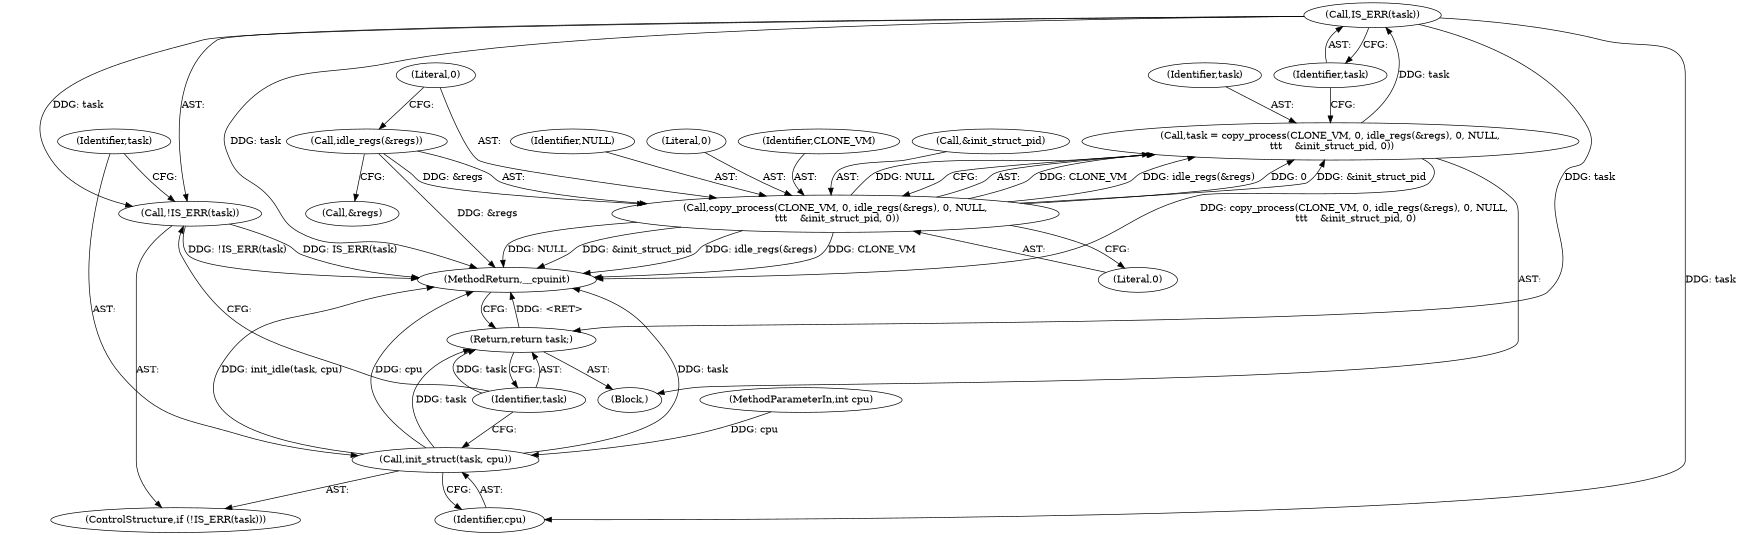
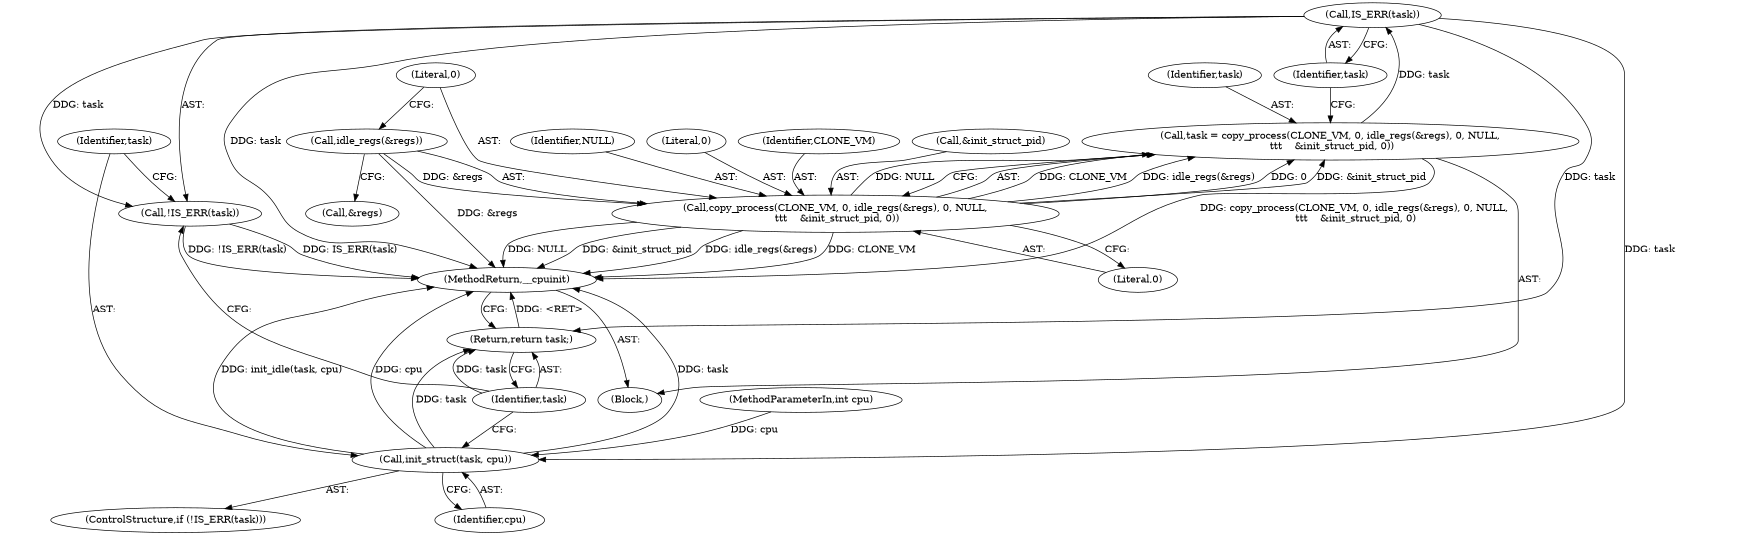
(136, 361) -> none
(575, 369) -> (603, 322)
(1446, 501) -> (1352, 443)
